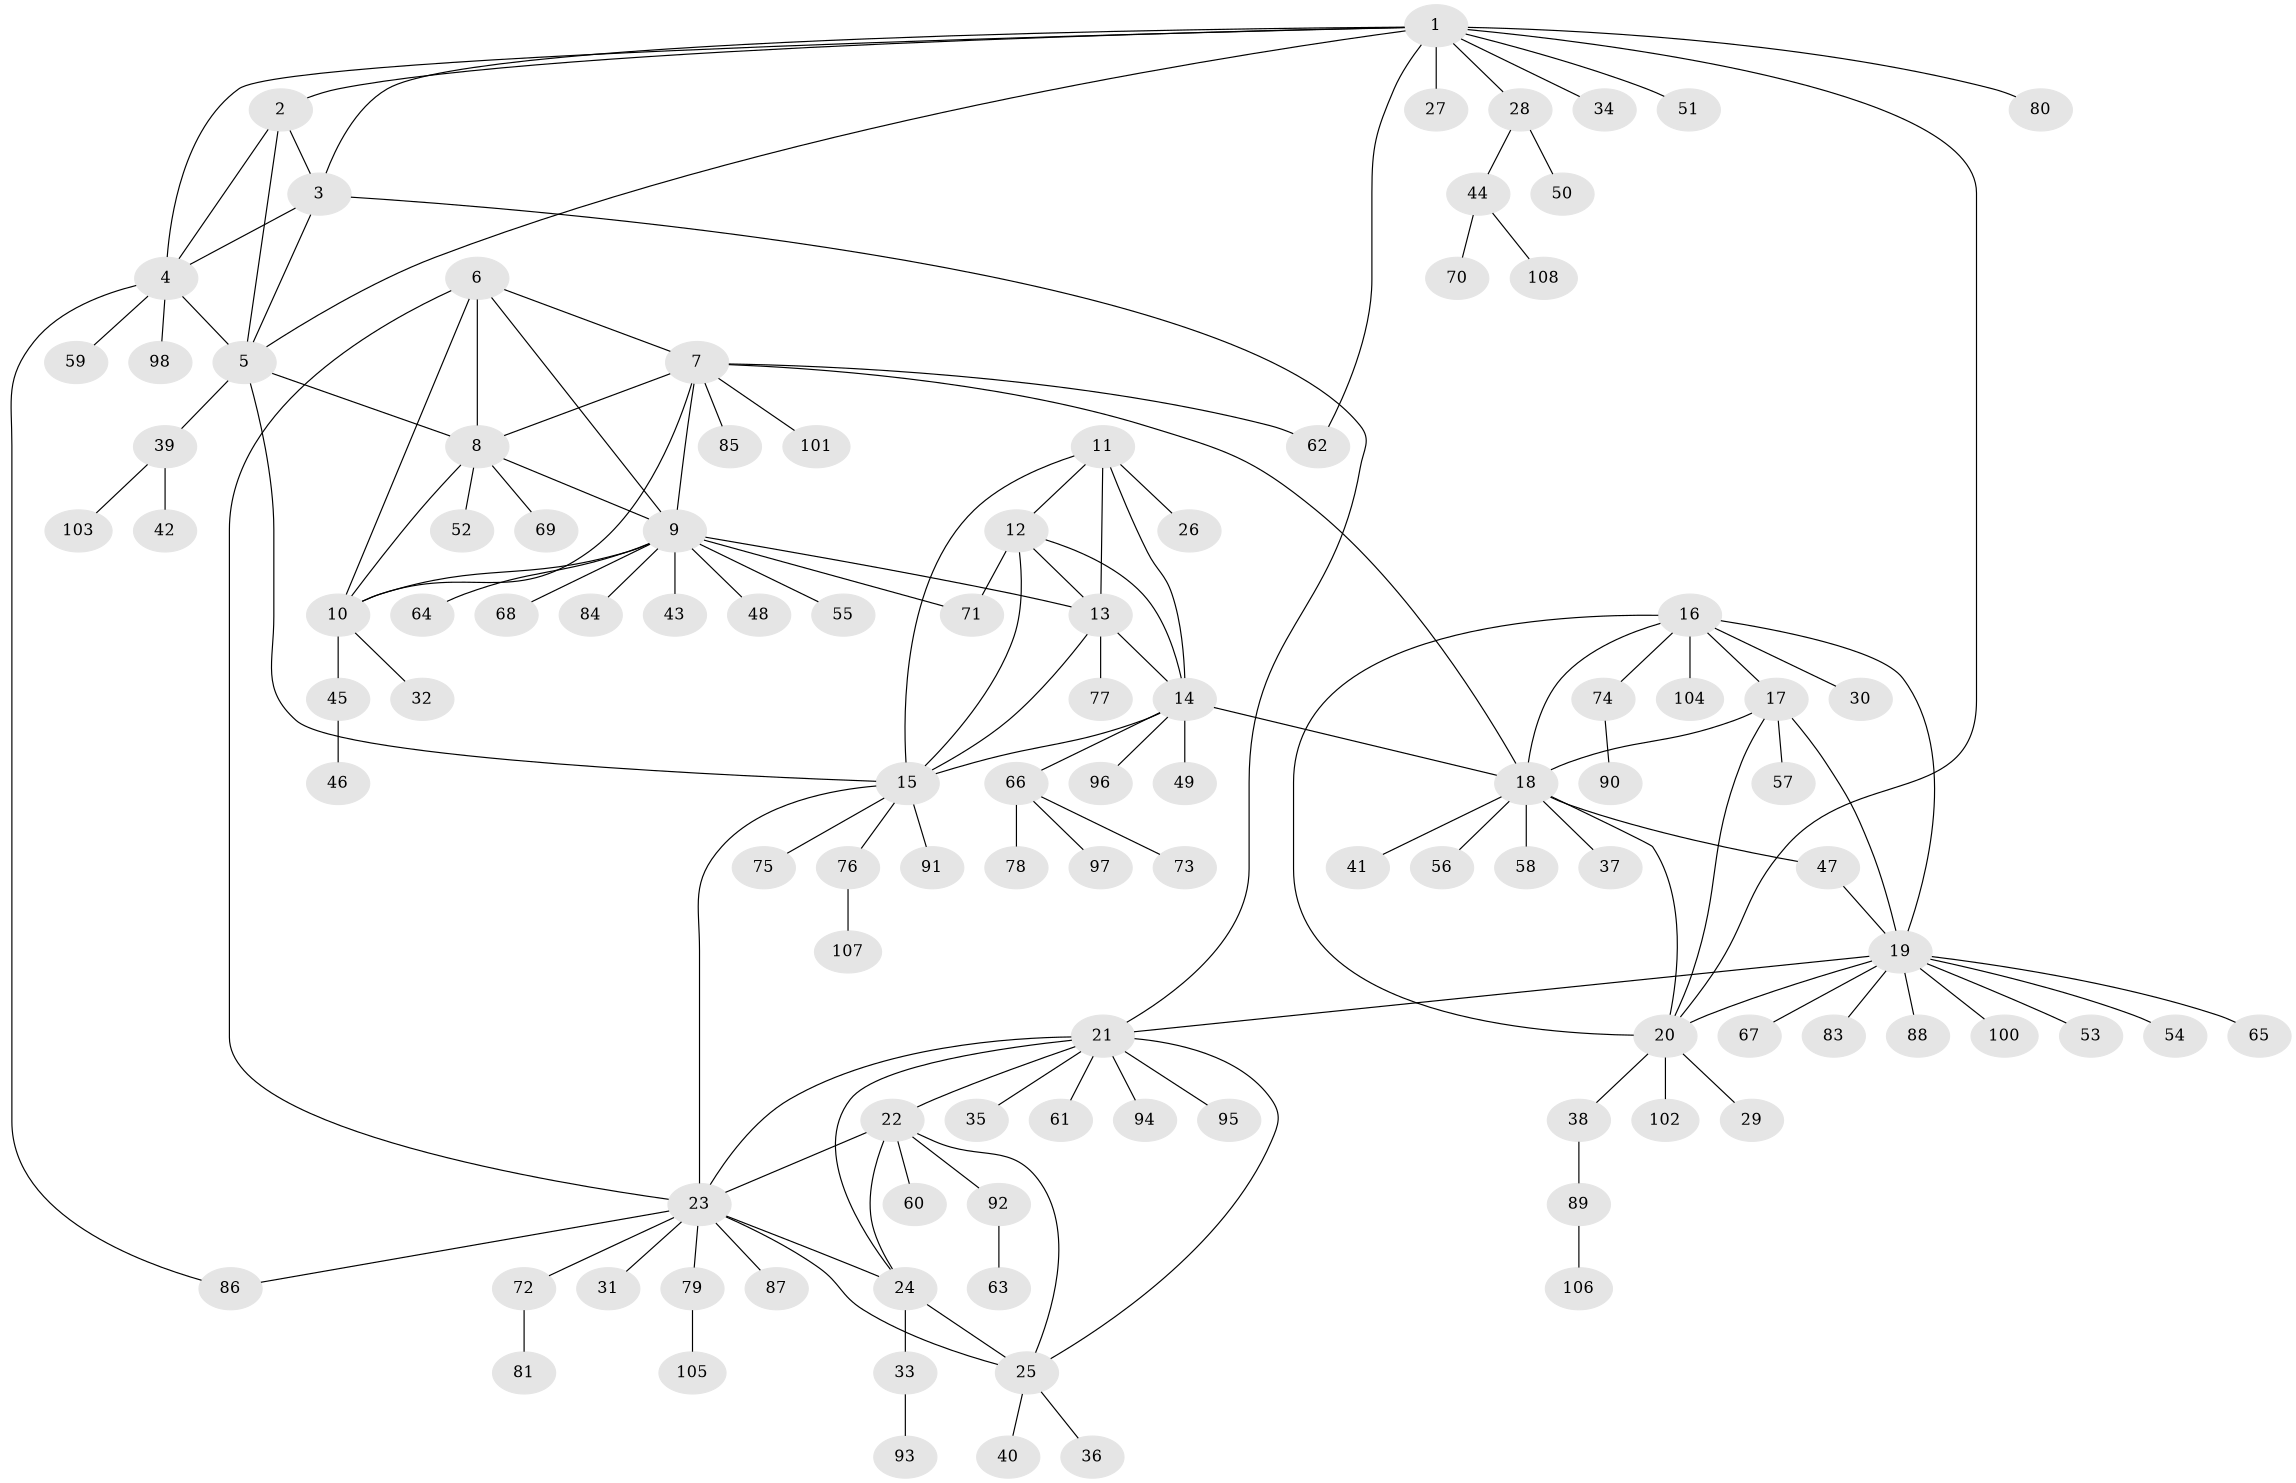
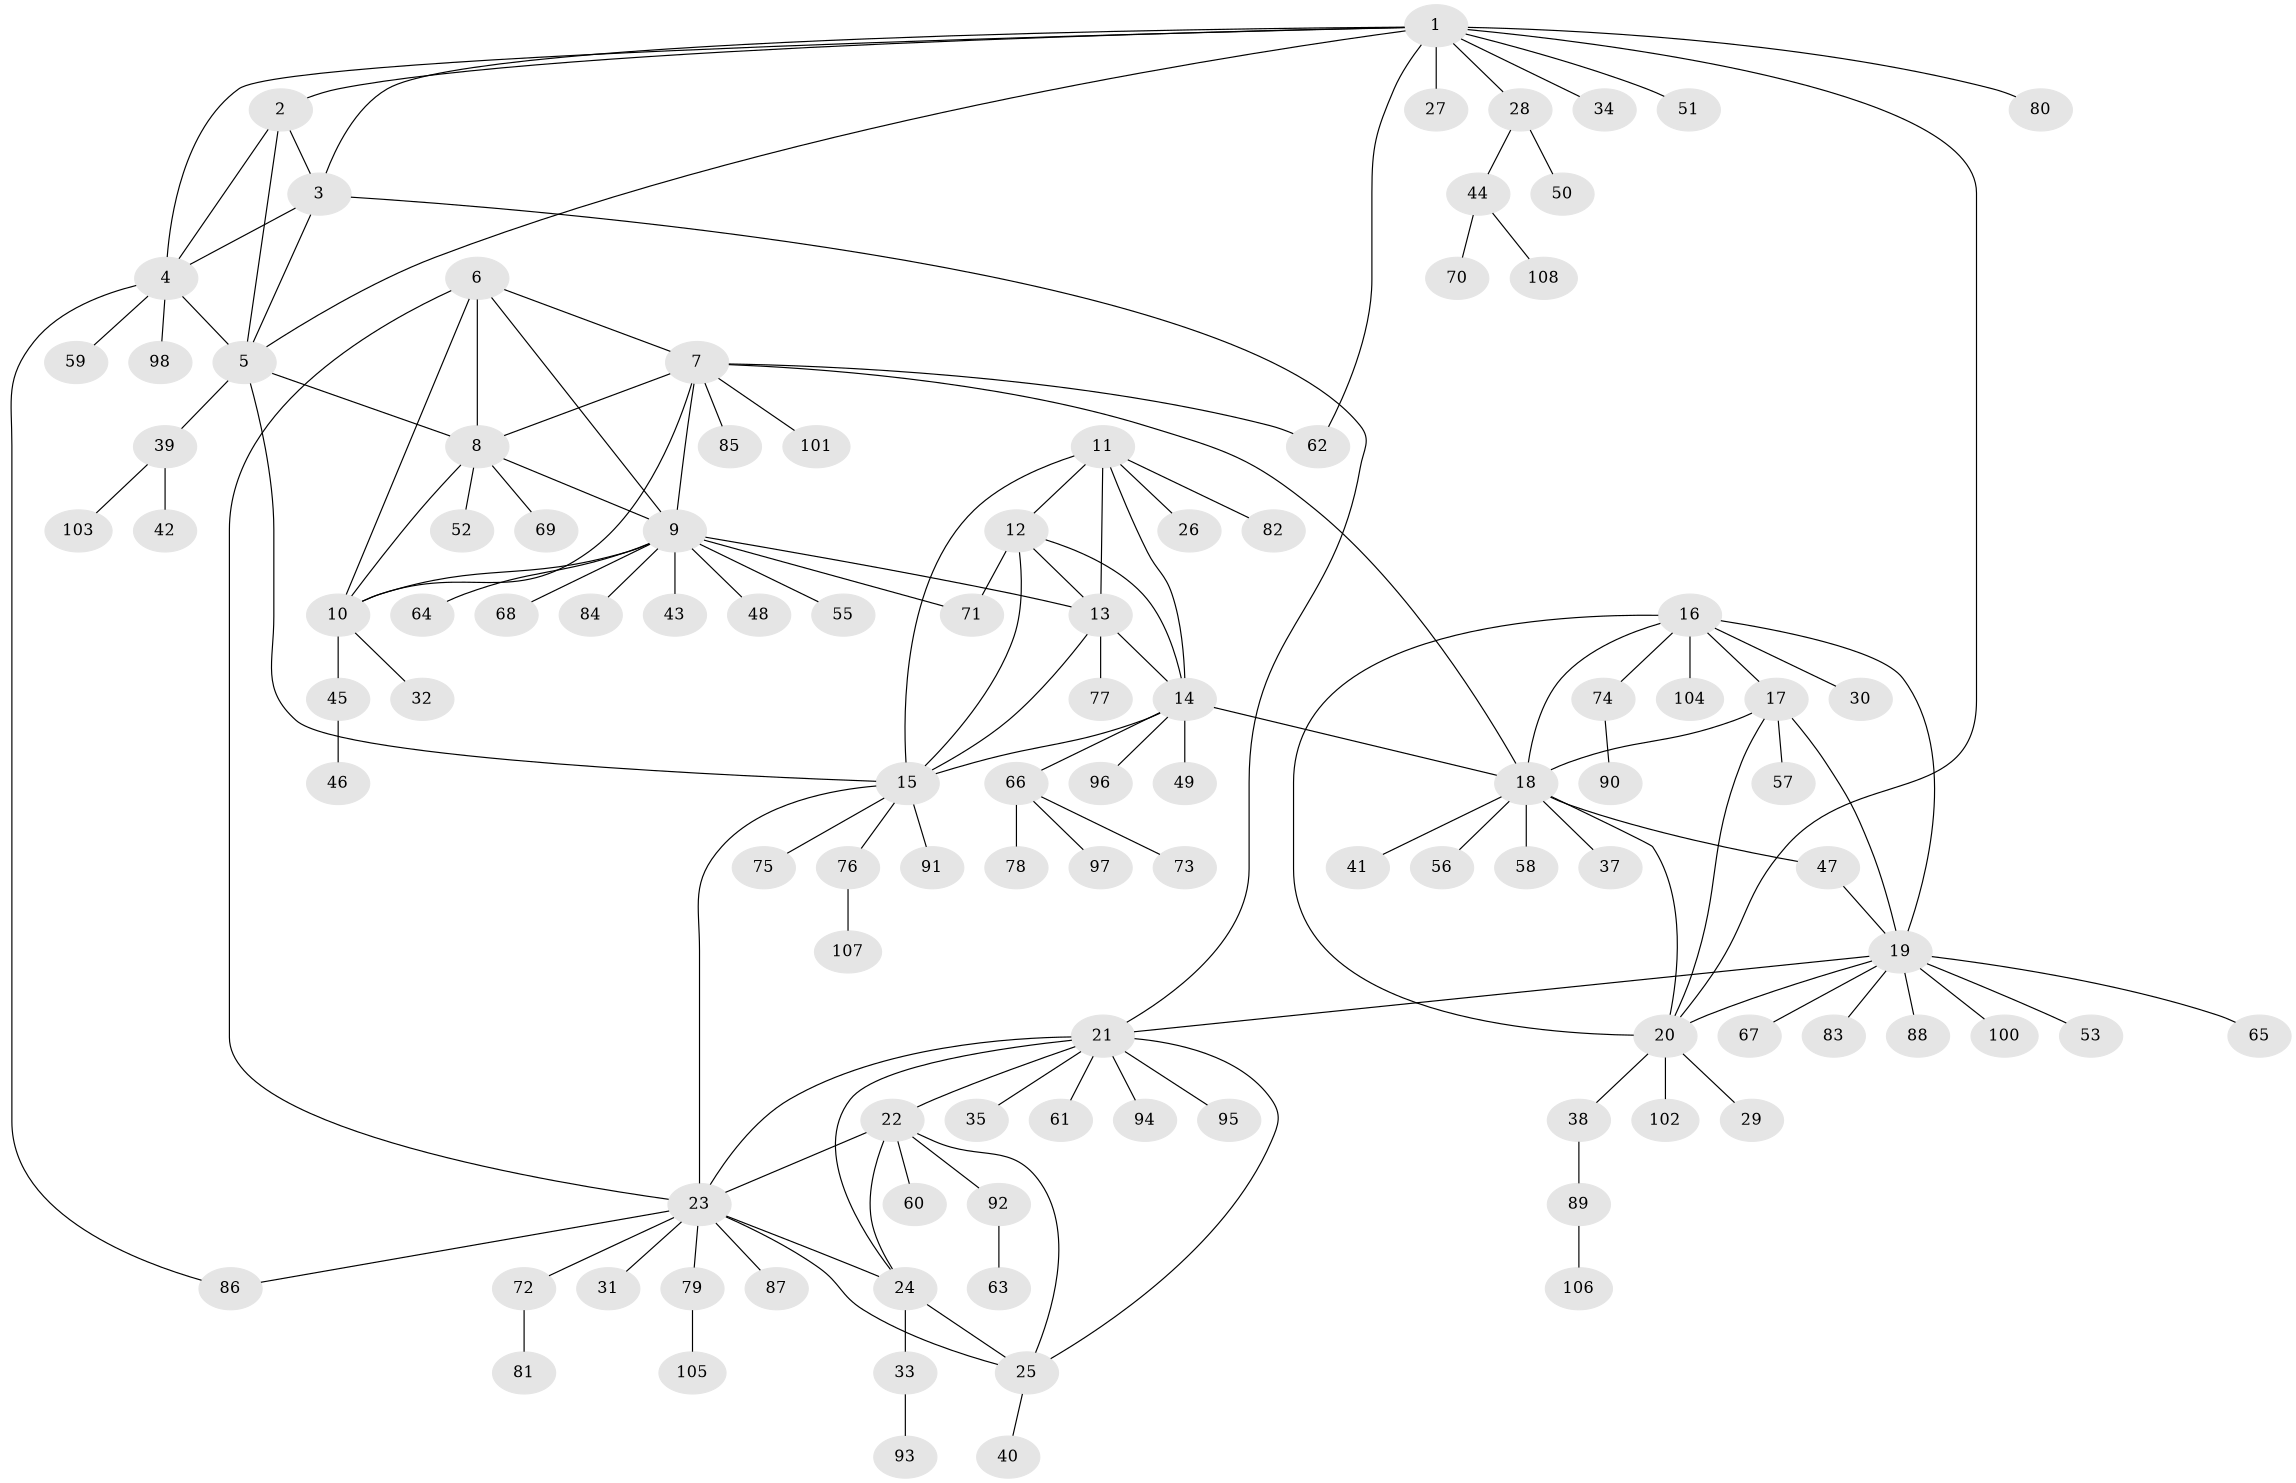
none -> (1274, 531)
(2175, 1036) -> none
(1092, 1457) -> none
